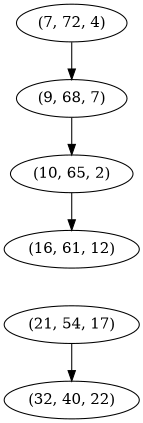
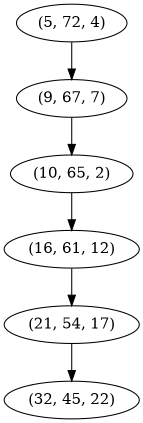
(72, 23) -> (72, 23)
(72, 98) -> (72, 98)
none -> (72, 282)
(72, 400) -> (72, 400)
